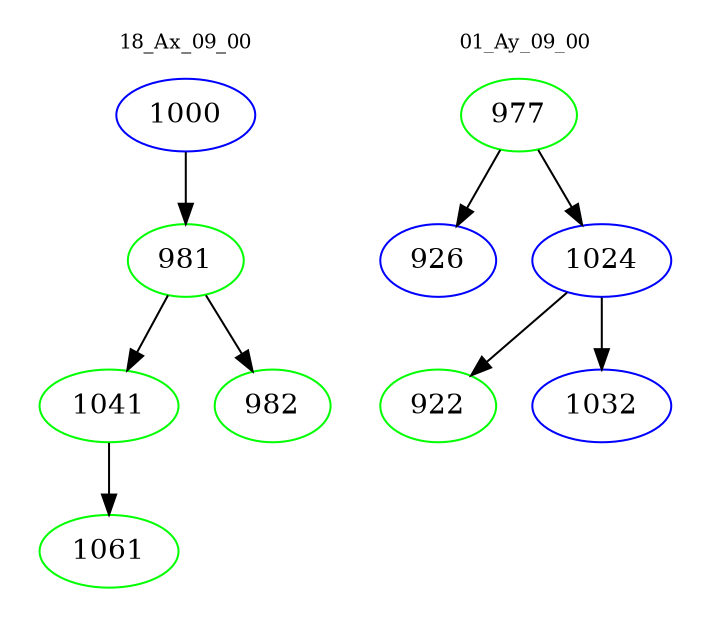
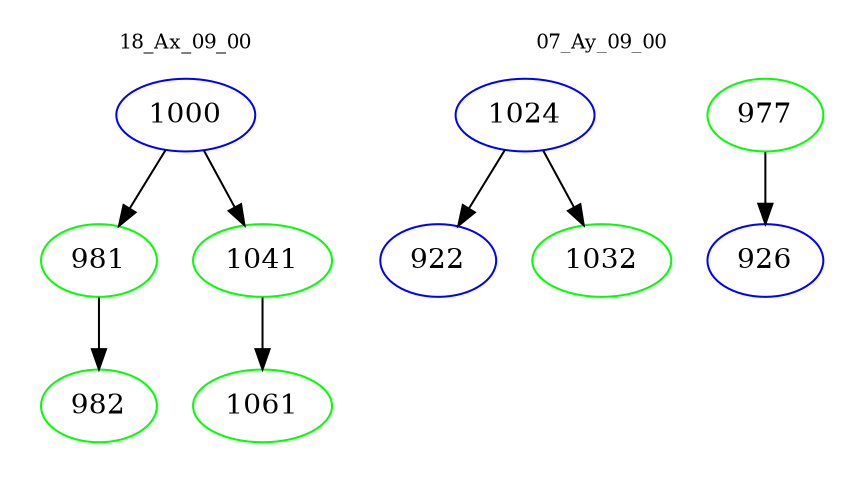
(525, 43) -> (602, 43)
(555, 179) -> none
(153, 324) -> (219, 179)
(438, 406) -> (438, 261)
(602, 406) -> (602, 261)
